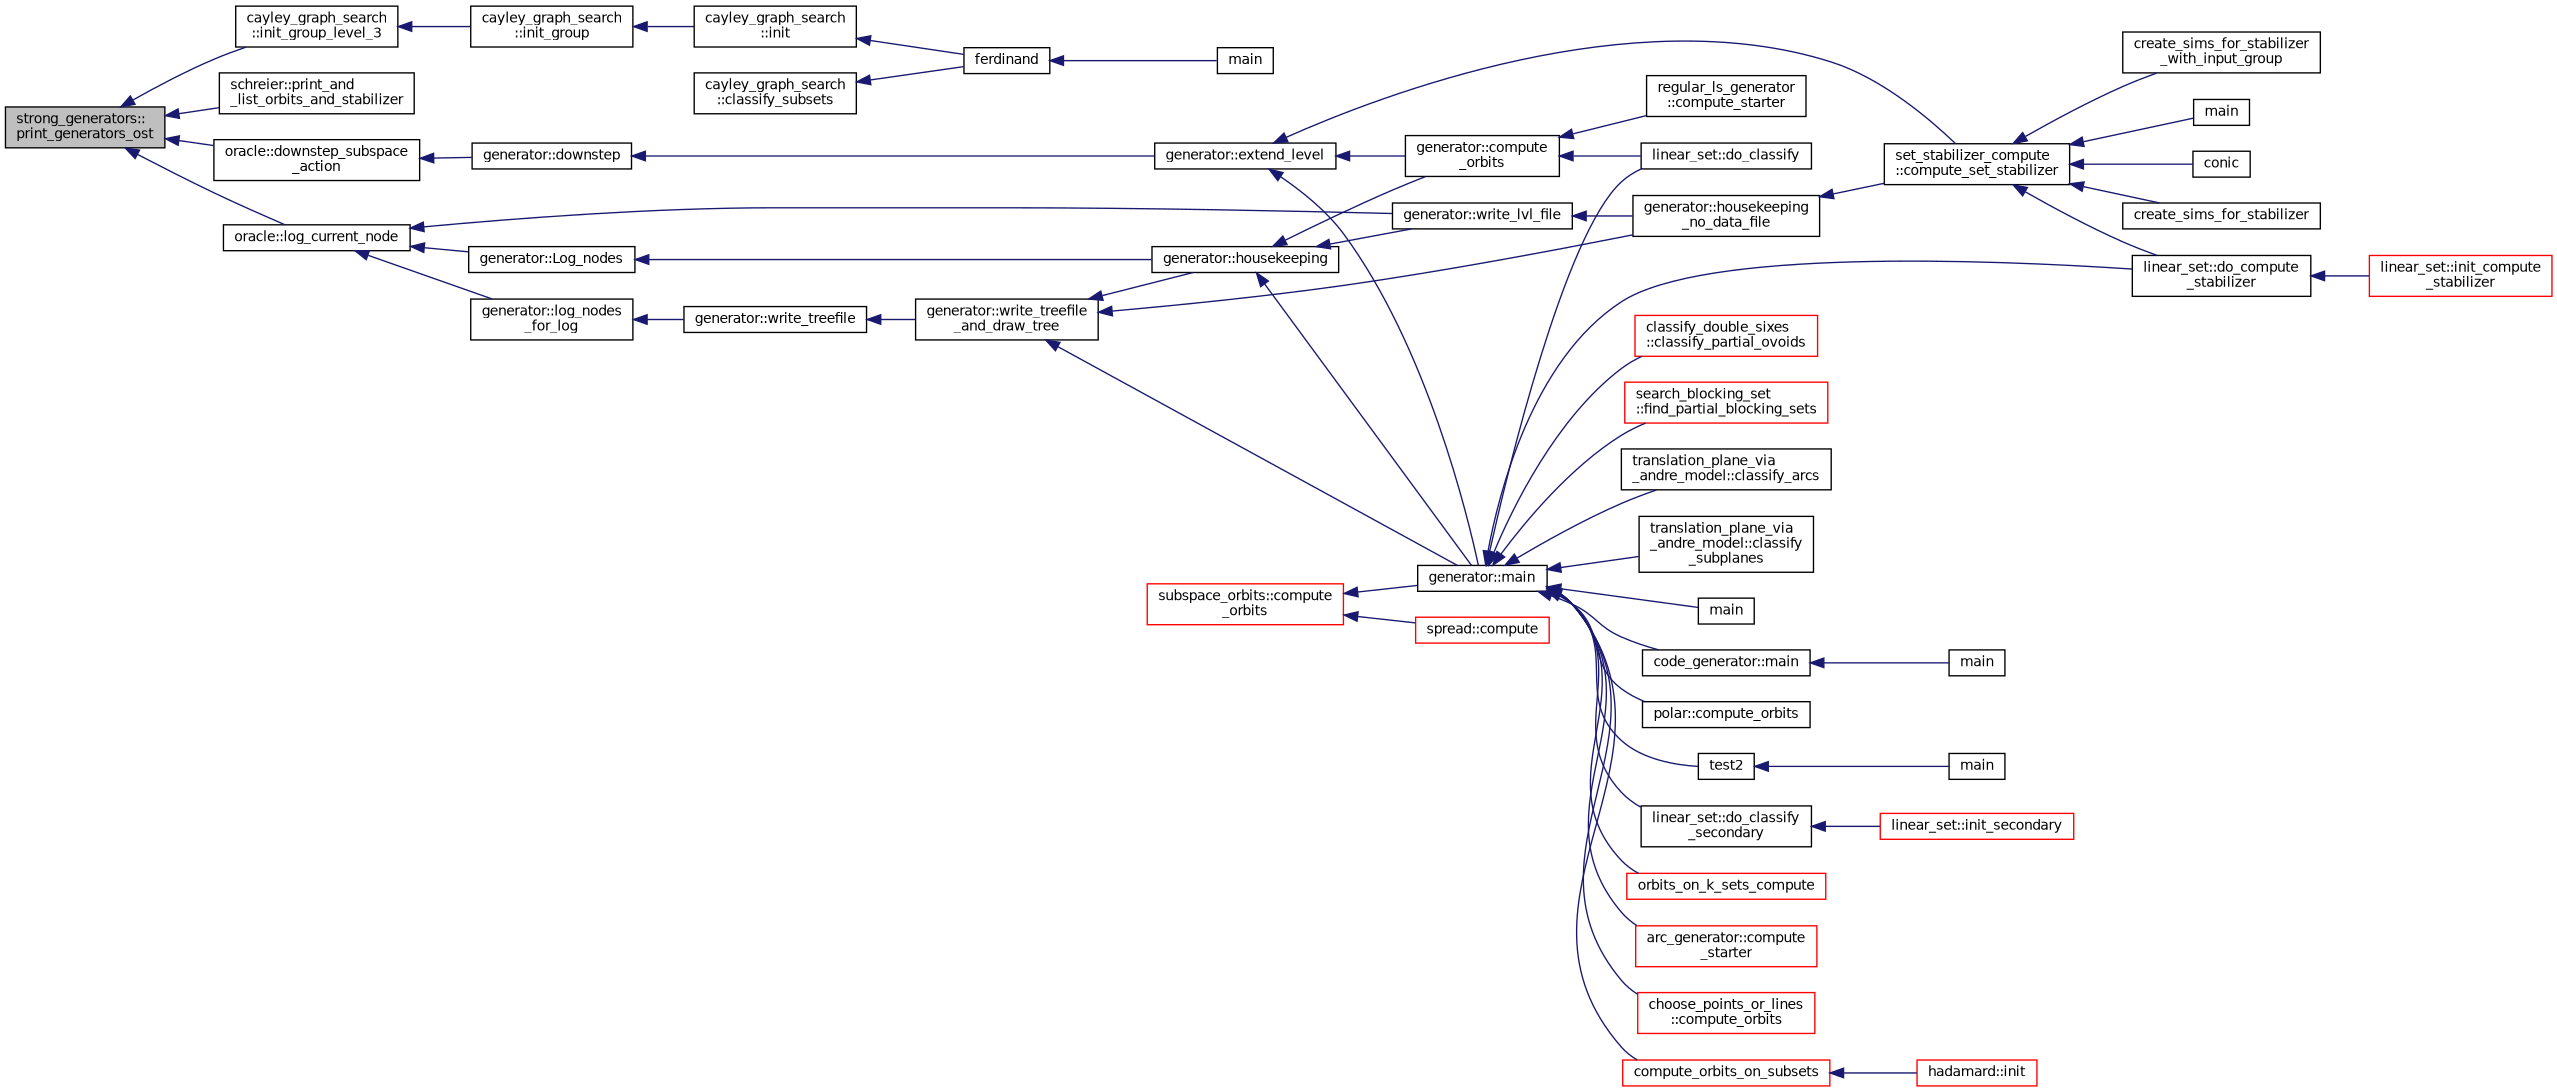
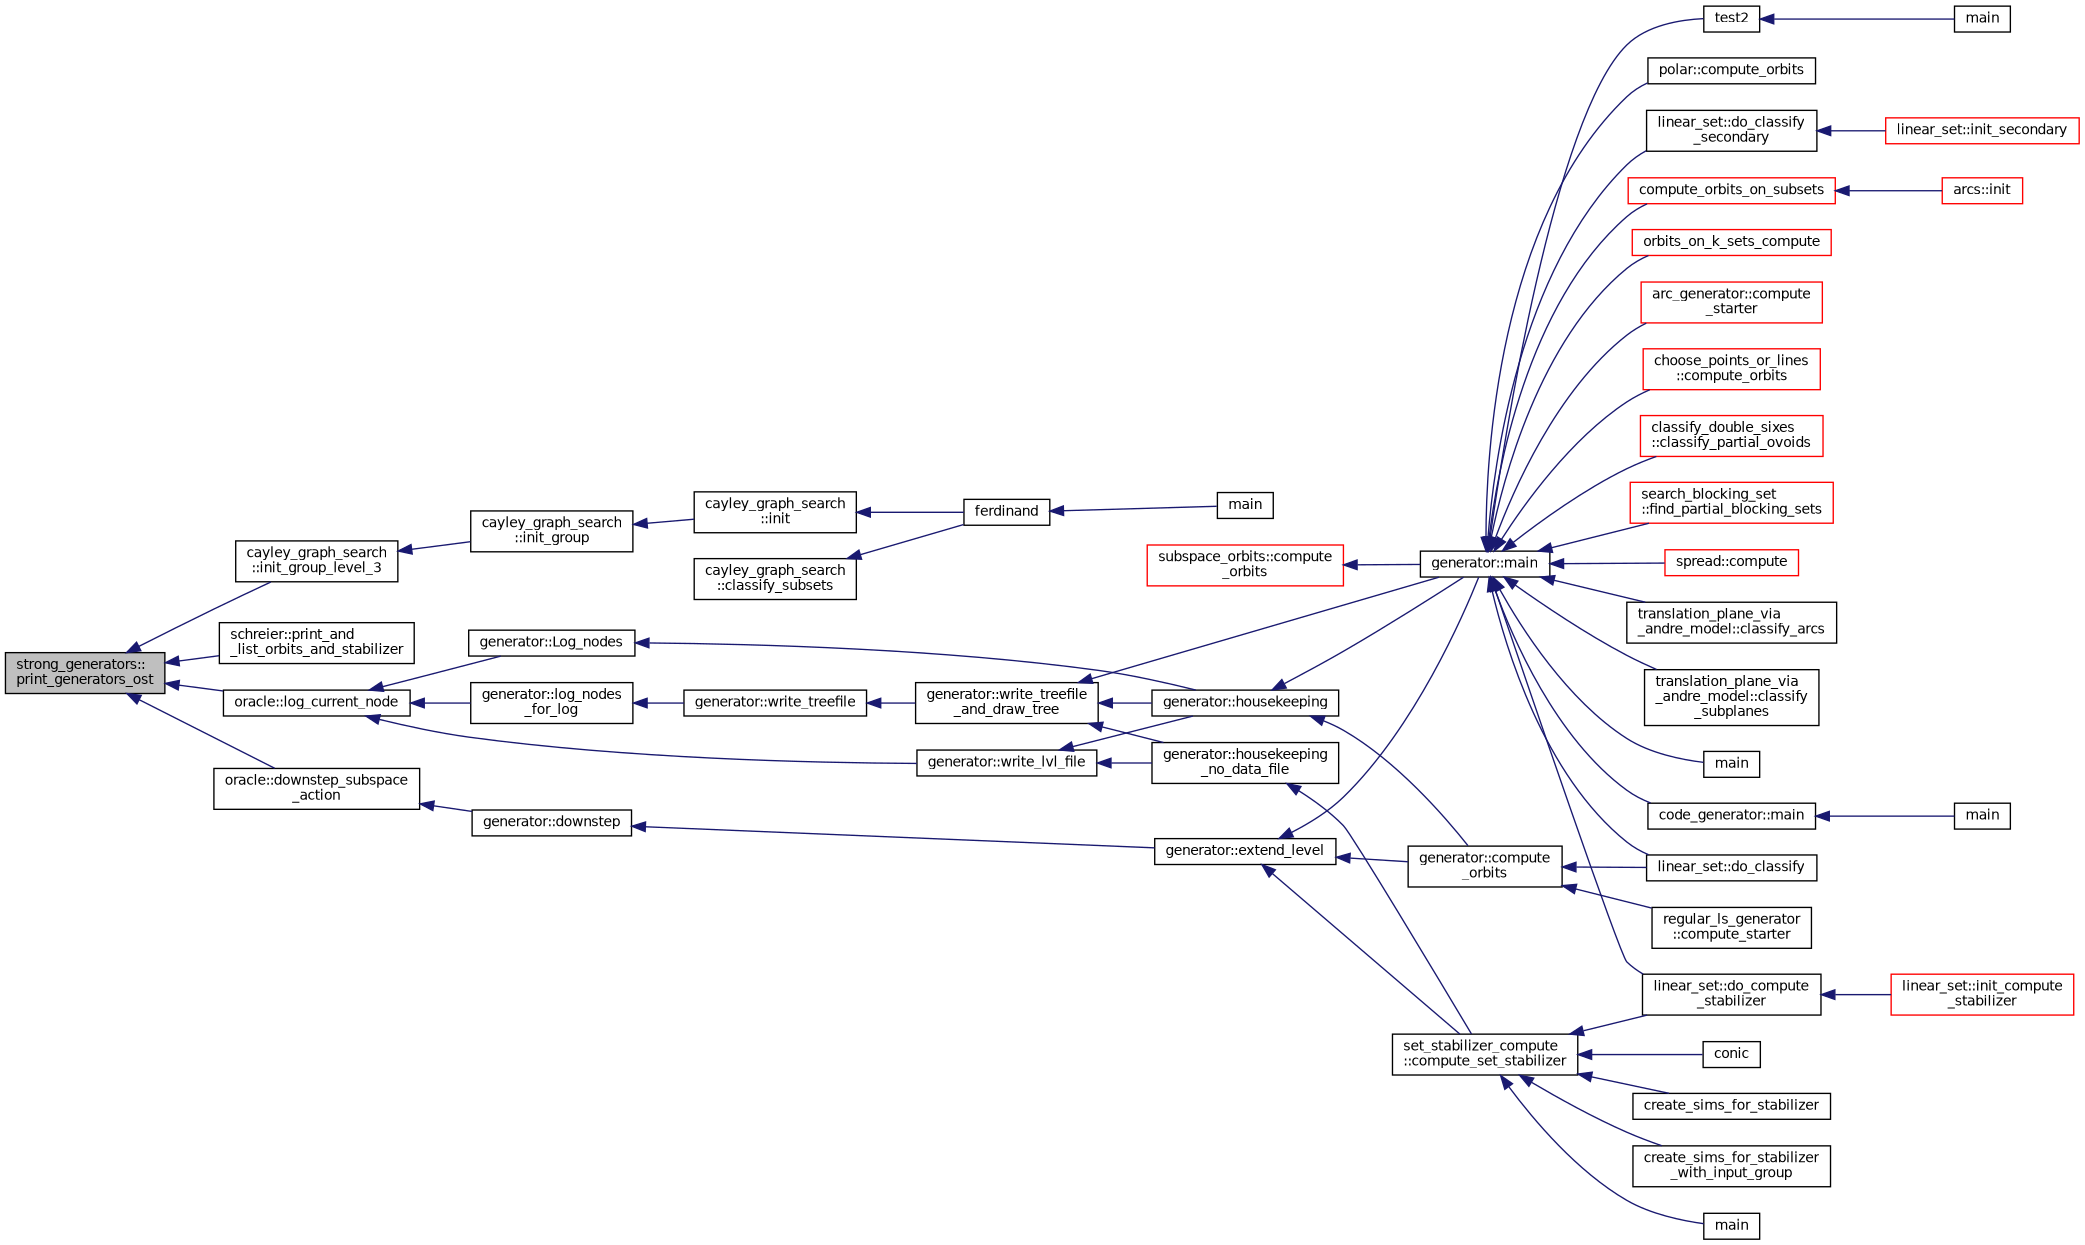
(1371, 236) -> (1145, 728)
(1386, 620) -> (1614, 563)
(1977, 1073) -> (1982, 191)
